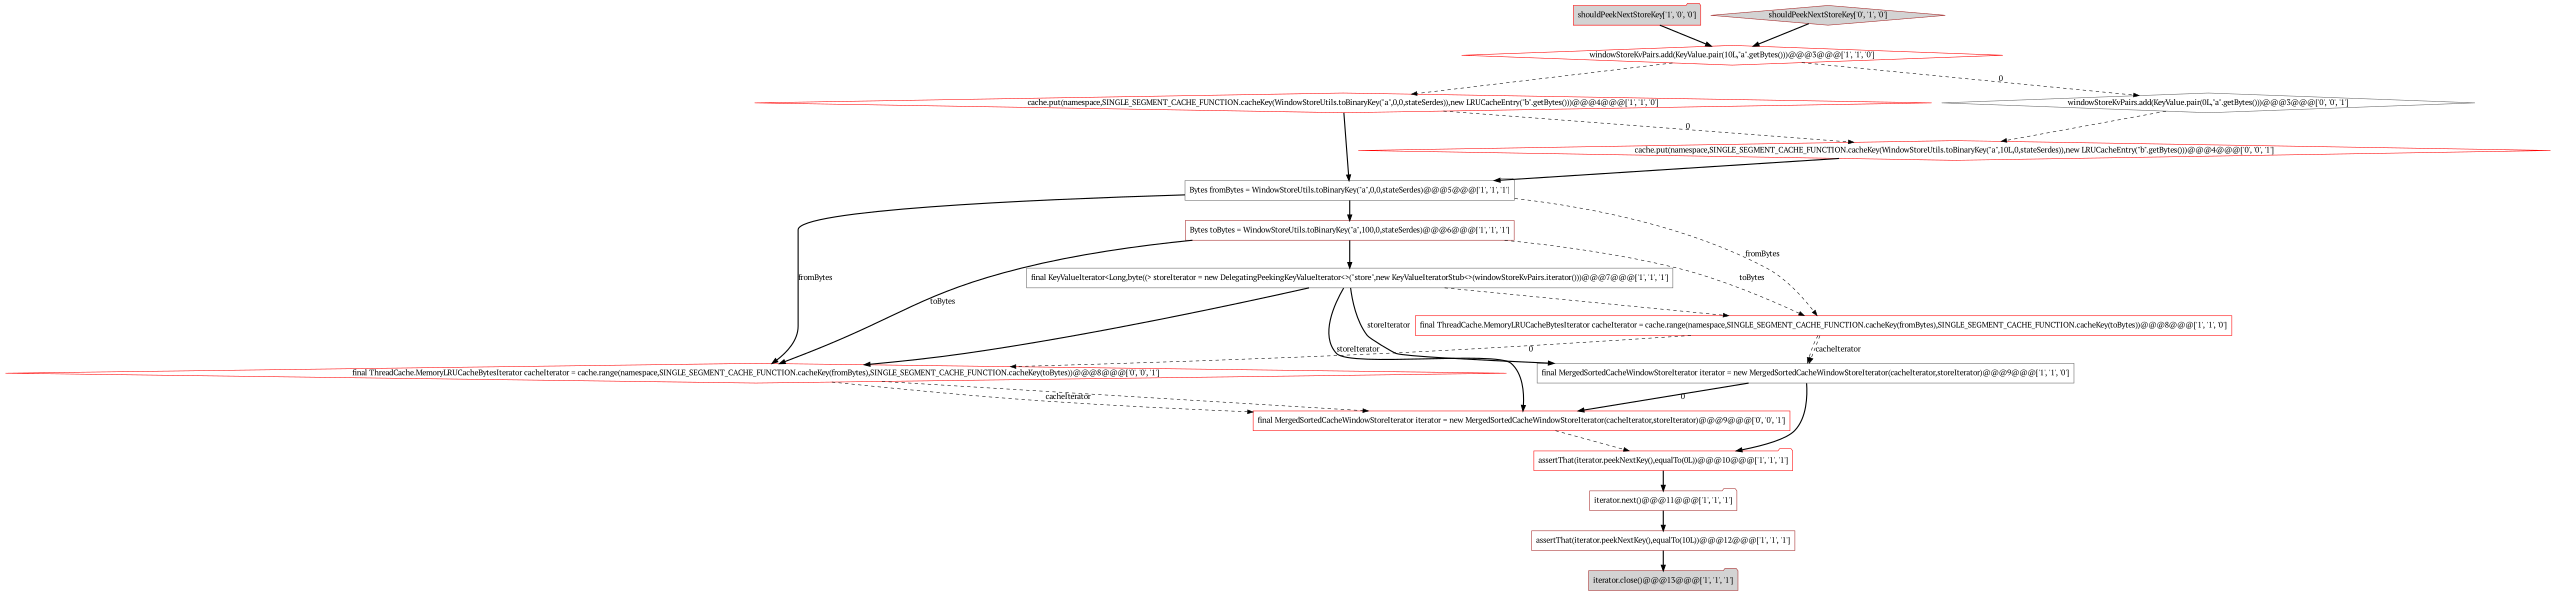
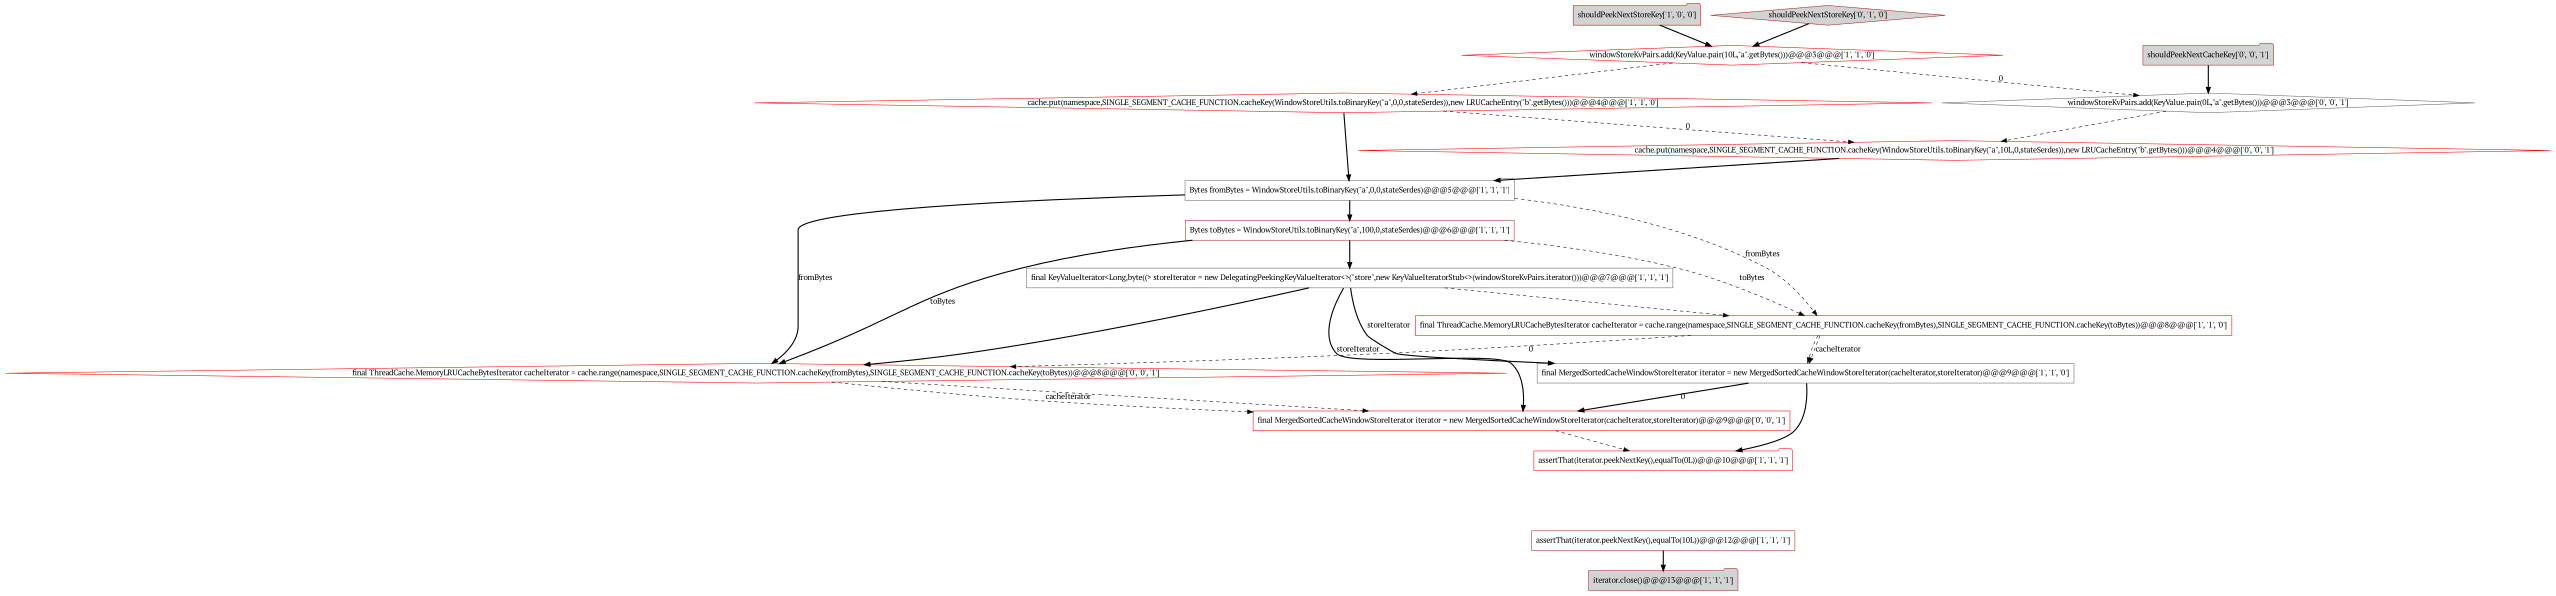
none -> (2208, 55)
(1663, 501) -> none
